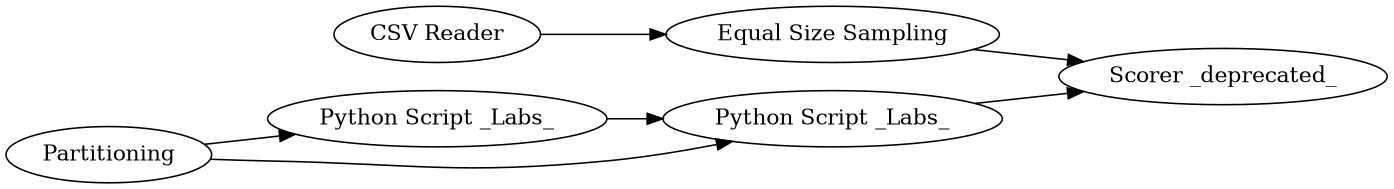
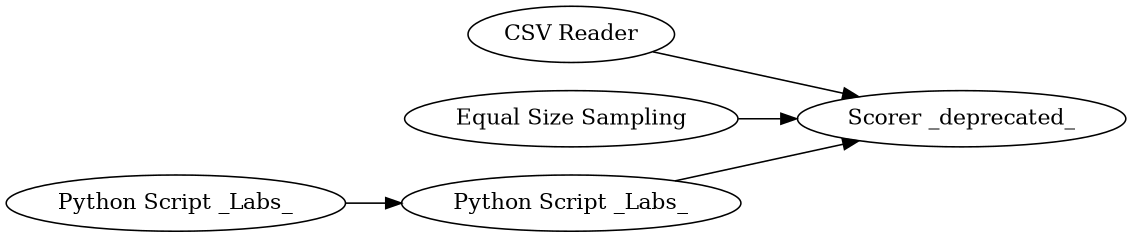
(595, 34) -> (748, 73)
(109, 155) -> none
